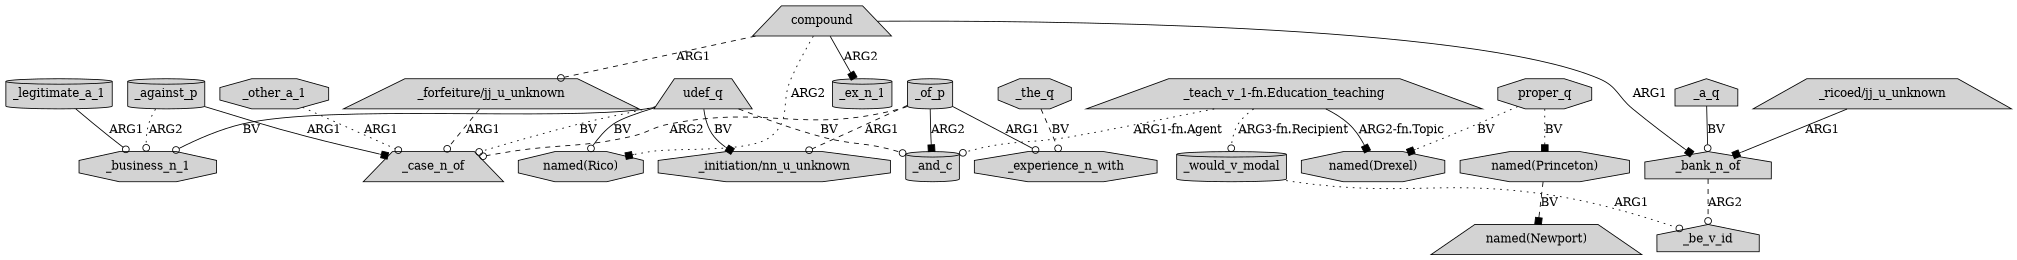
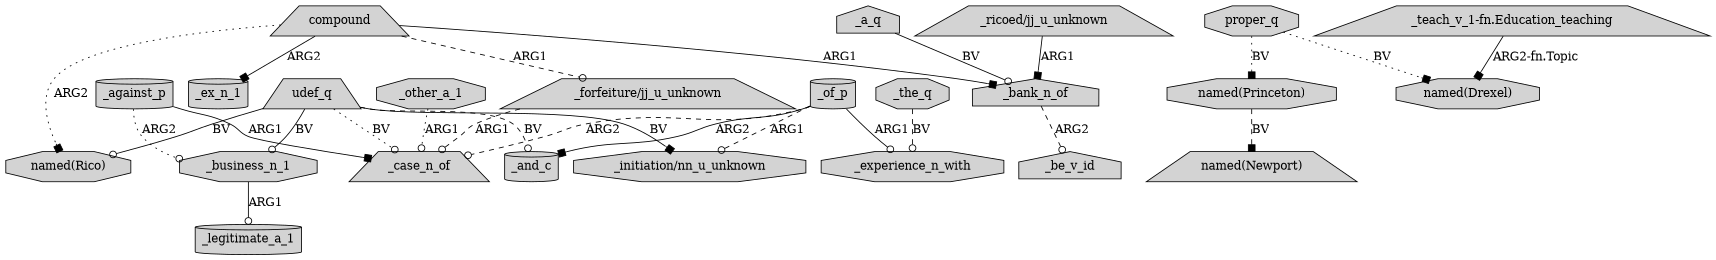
(99, 128) -> (248, 200)
(1091, 133) -> none
(1232, 167) -> none
